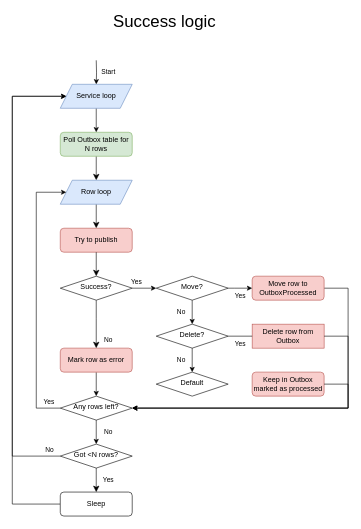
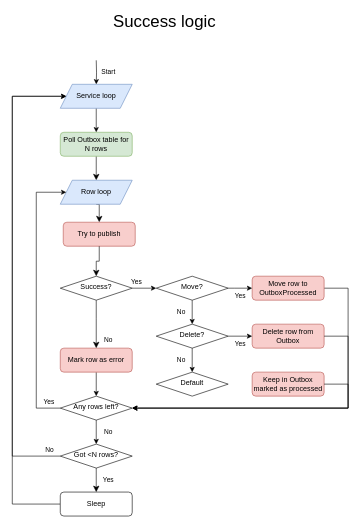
(96, 240) -> (99, 234)
(248, 336) -> (246, 336)
(288, 336) -> (288, 336)
